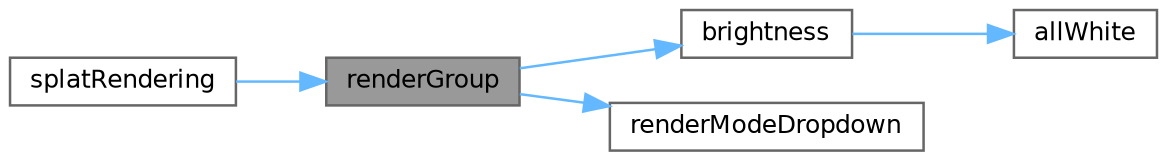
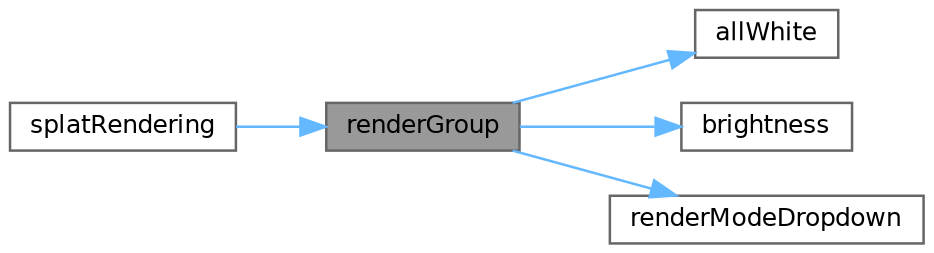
(920, 34) -> (591, 81)
